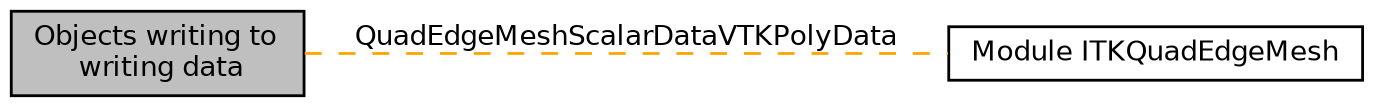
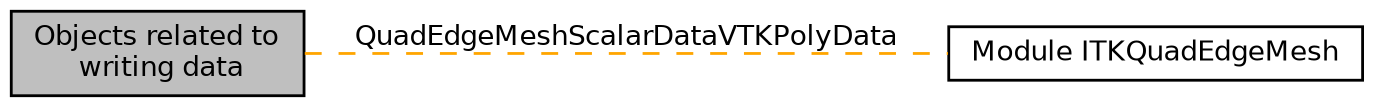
(158, 53) -> (158, 53)
